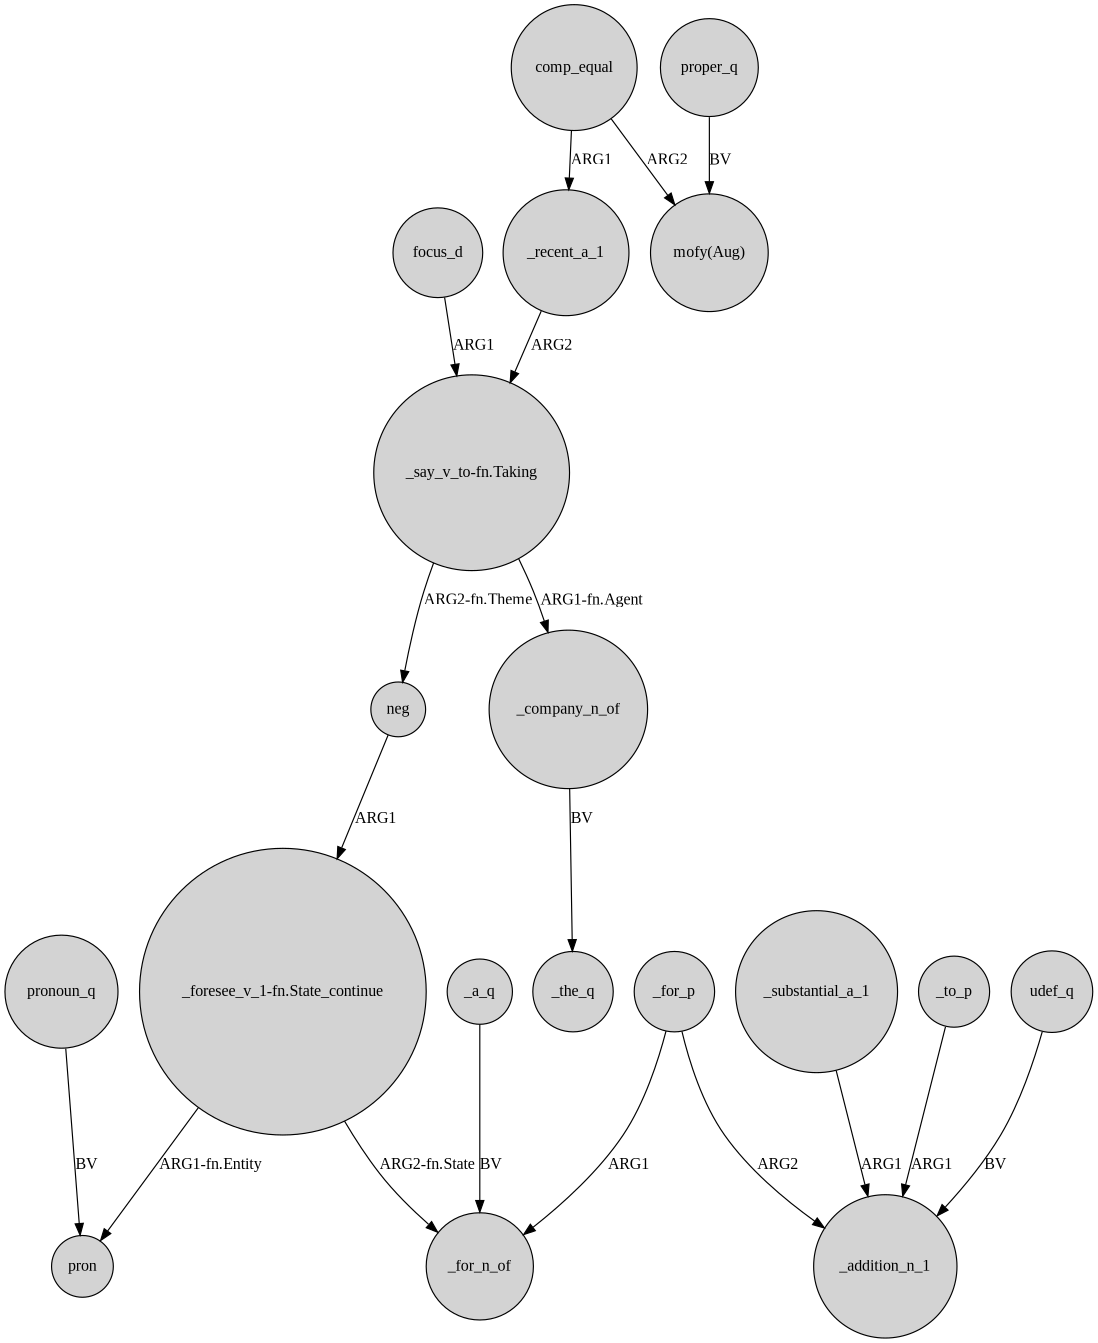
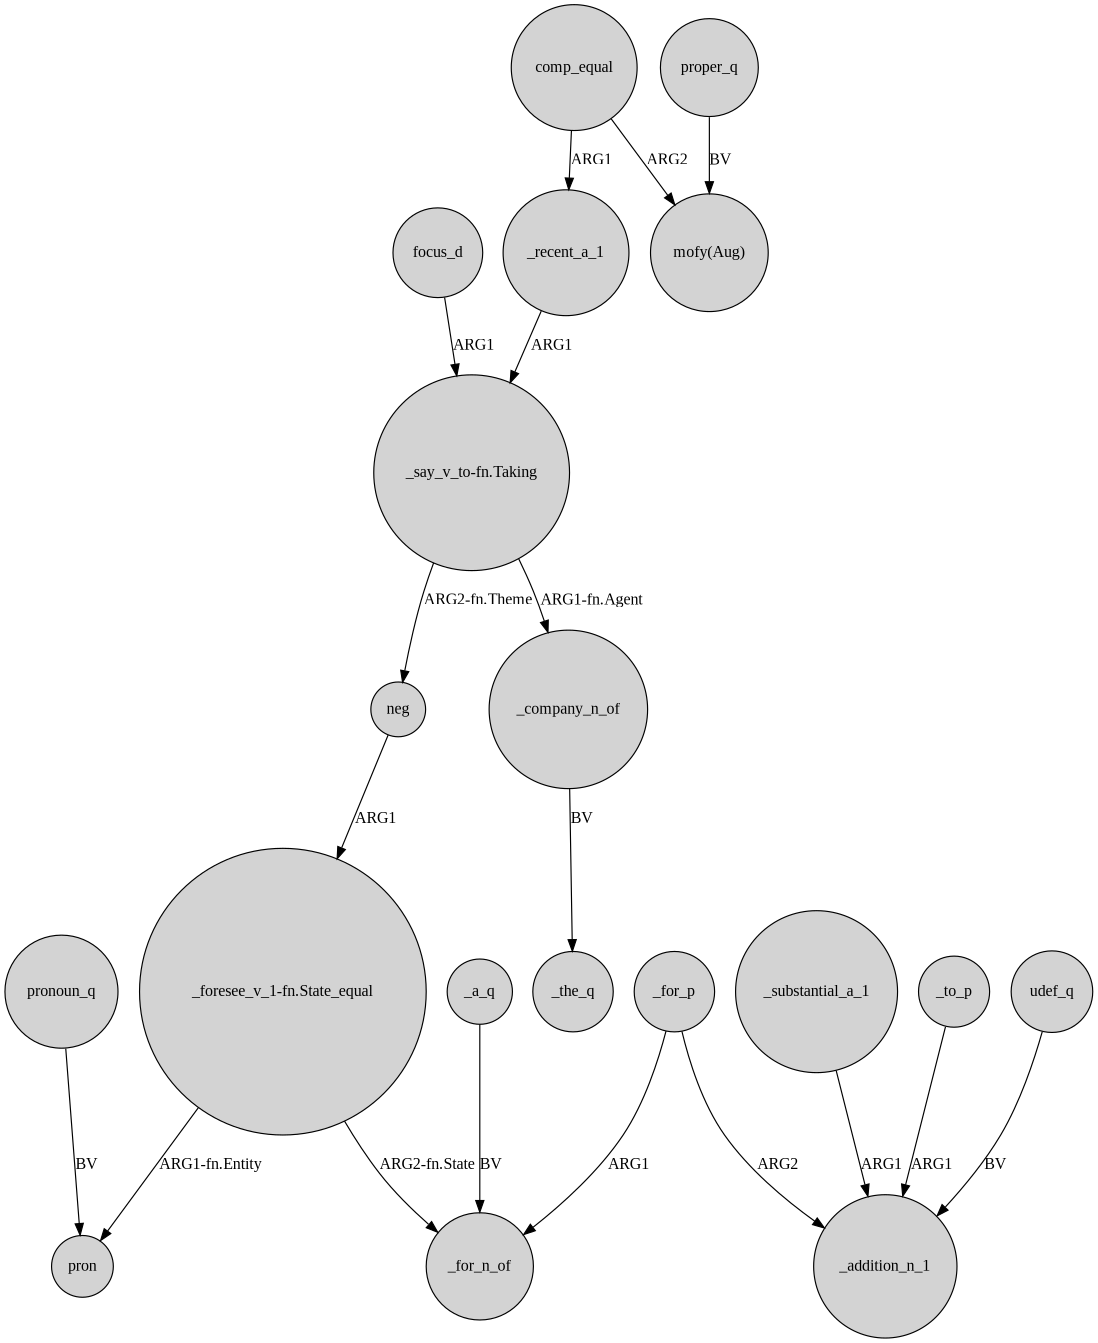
(552, 345) -> (552, 345)
(283, 992) -> (283, 992)
